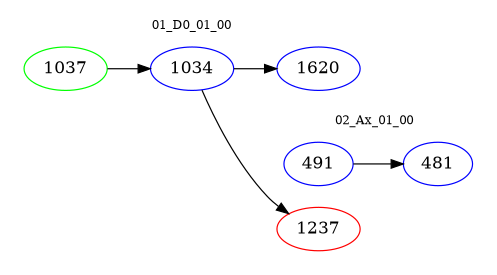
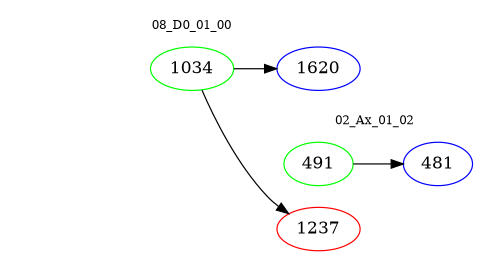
(192, 26) -> (192, 26)
(66, 69) -> none
(192, 69) -> (192, 69)
(375, 121) -> (375, 121)
(319, 164) -> (319, 164)
